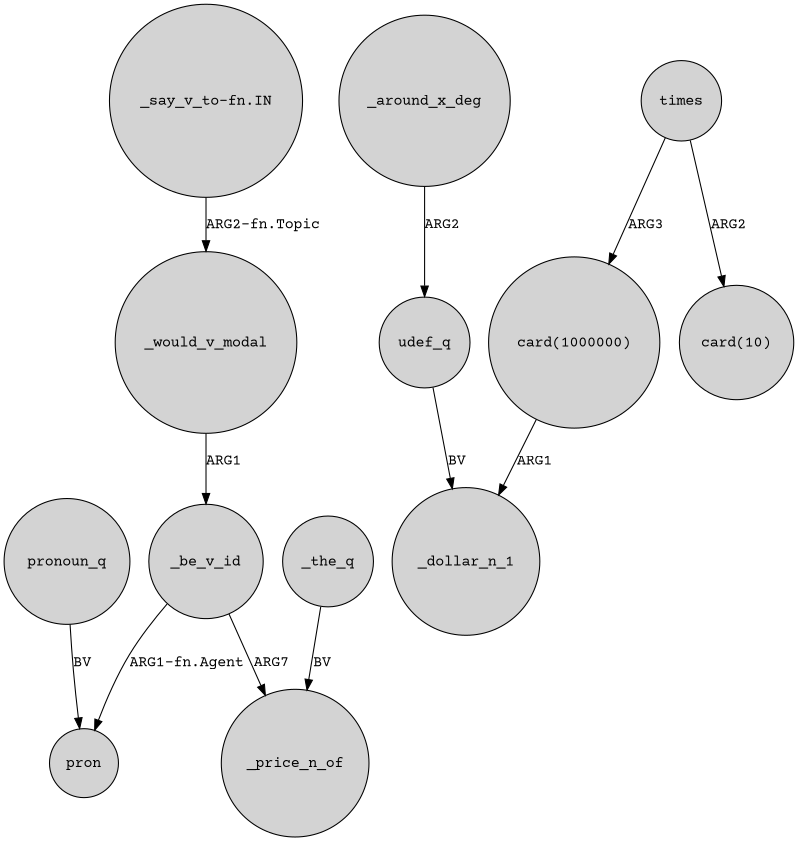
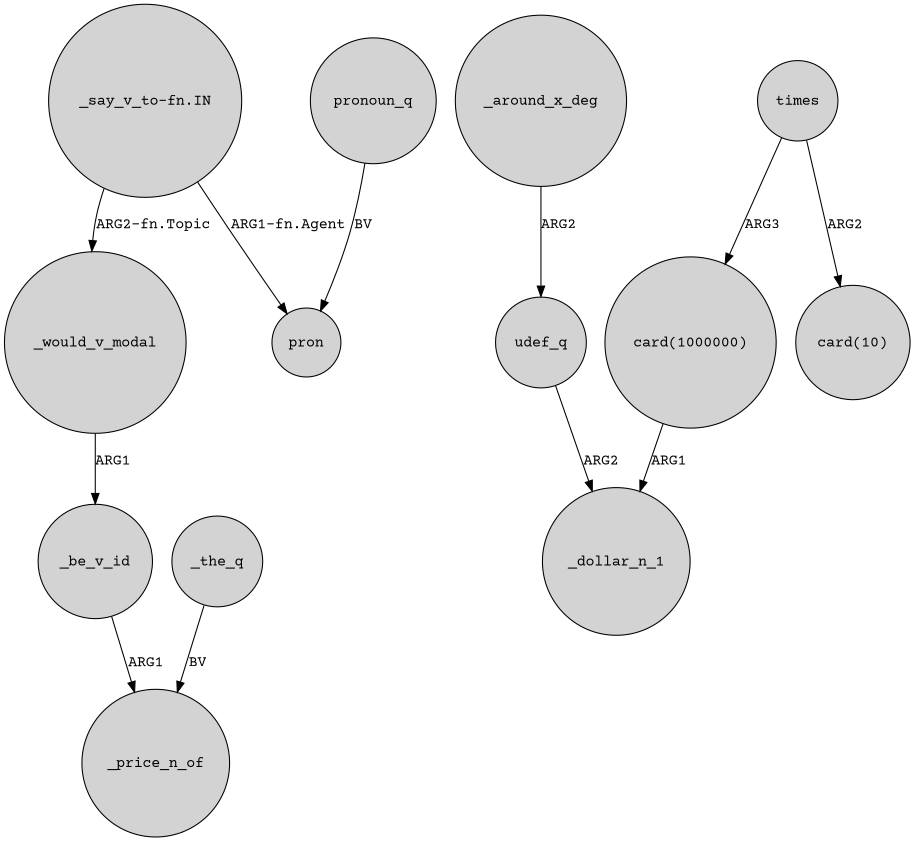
(457, 461) -> (601, 461)
(127, 659) -> (239, 244)
(272, 662) -> (146, 662)
